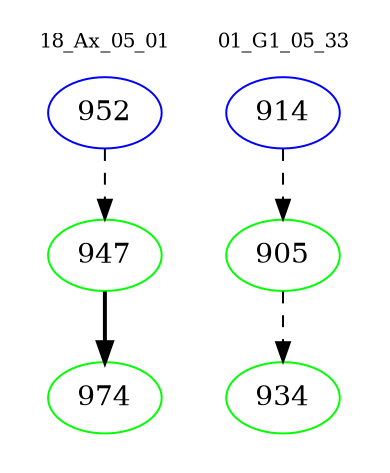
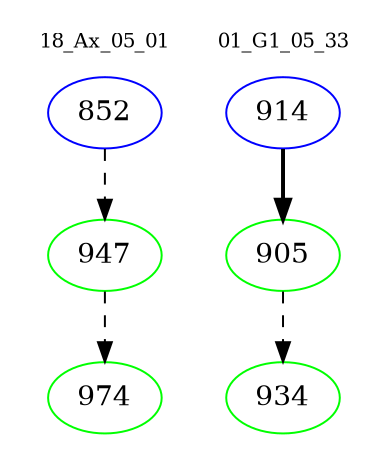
(105, 113) -> (105, 113)
(283, 174) -> (283, 174)
(105, 317) -> (105, 317)
